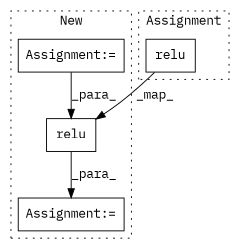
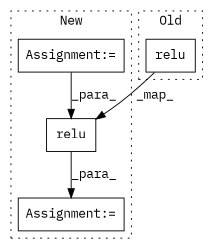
(184, 21) -> (171, 21)
